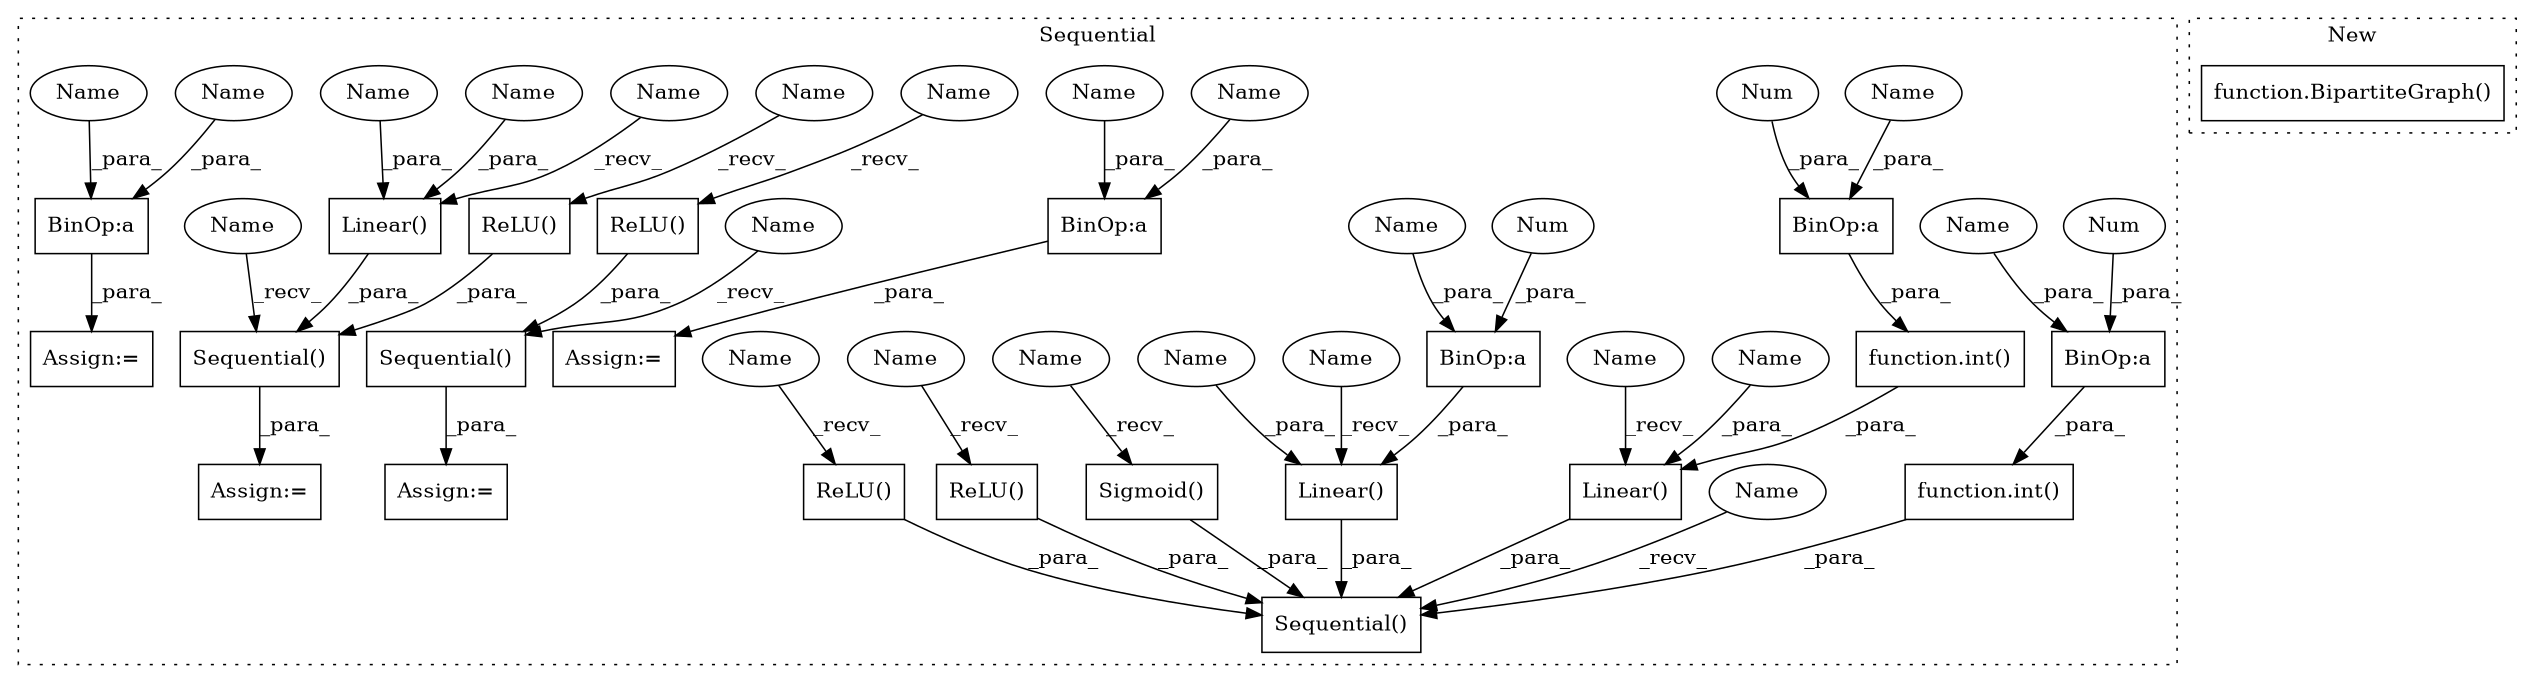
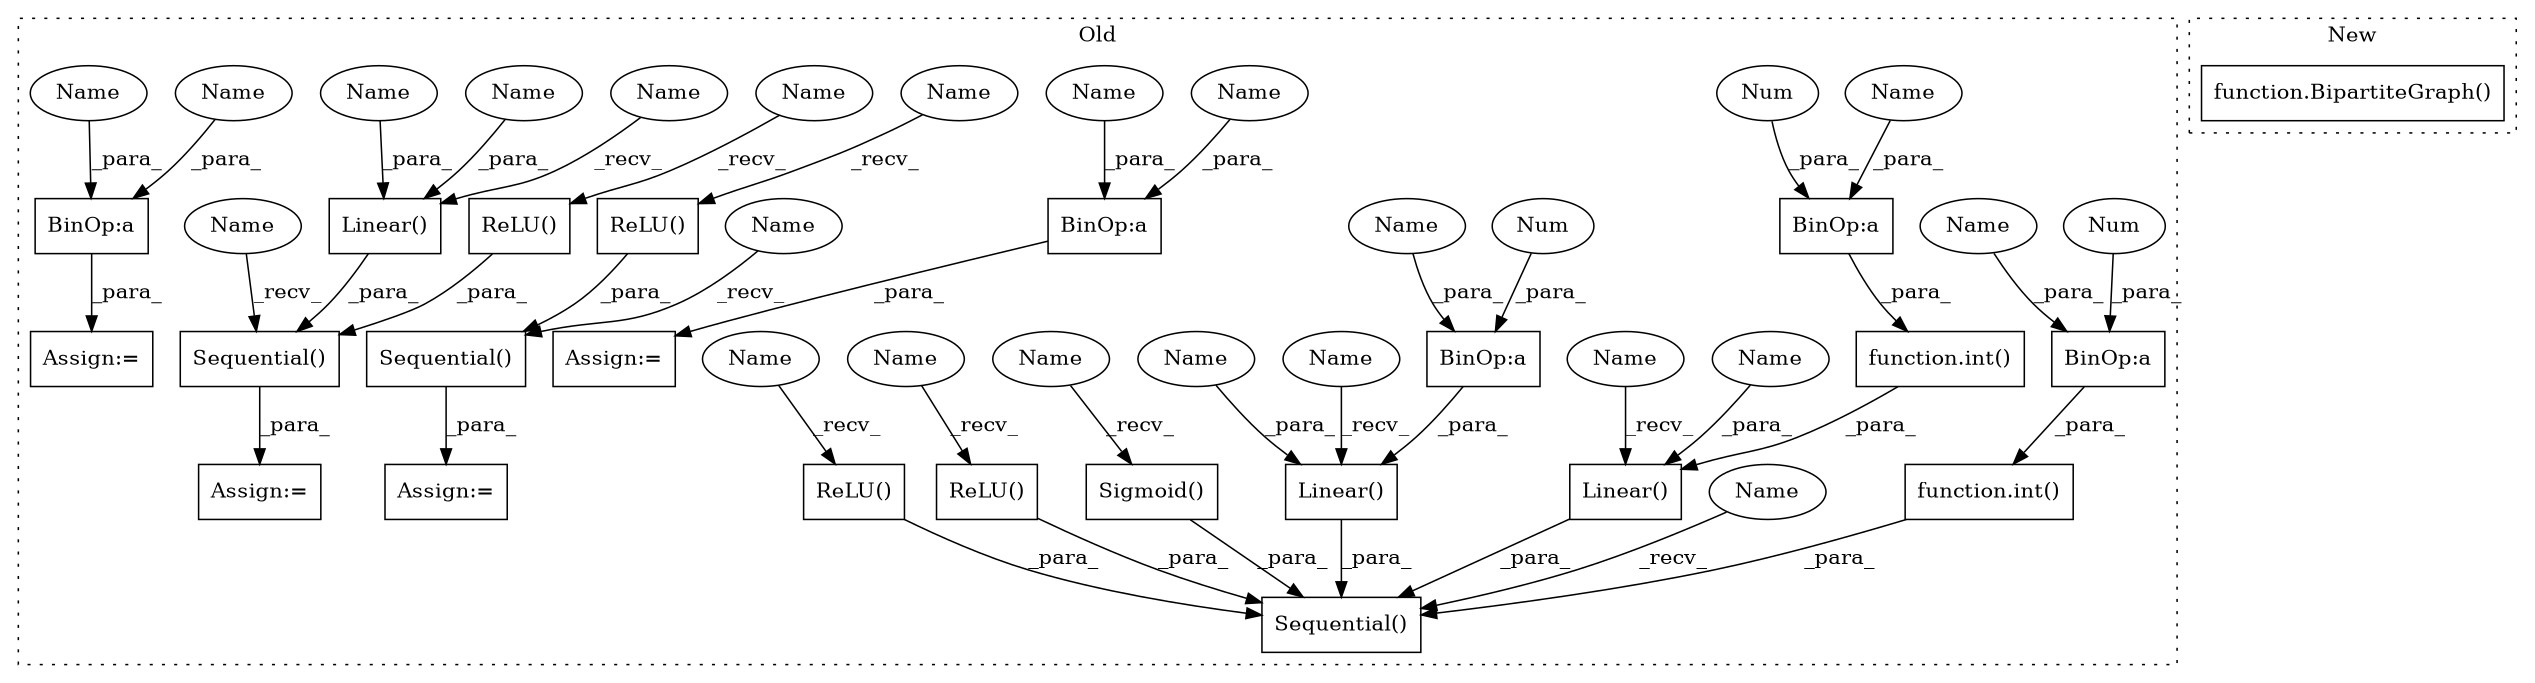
(1098, 36) -> (1098, 36)
